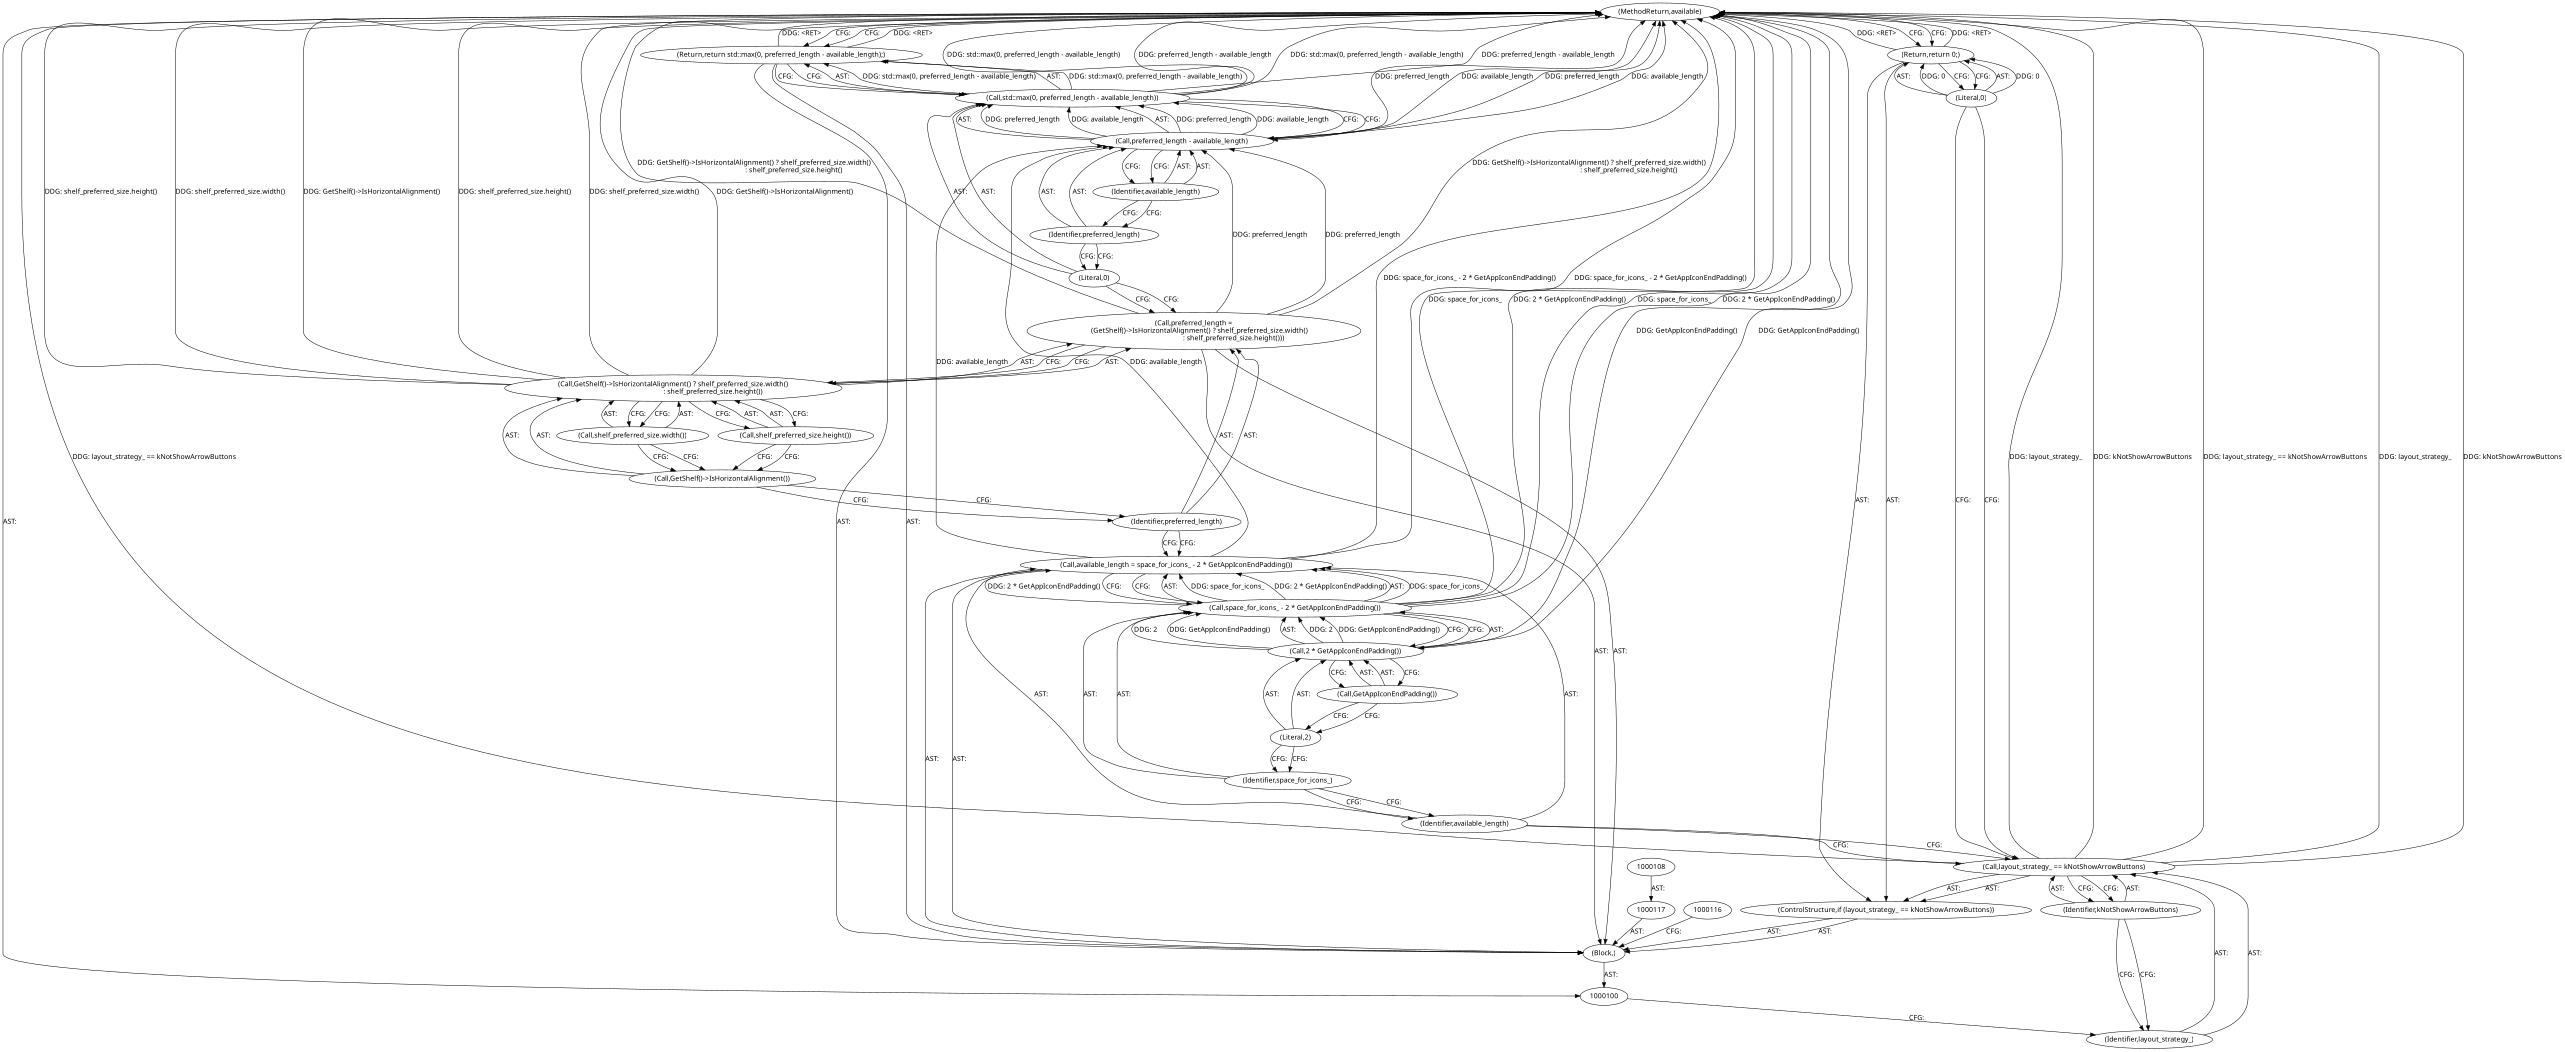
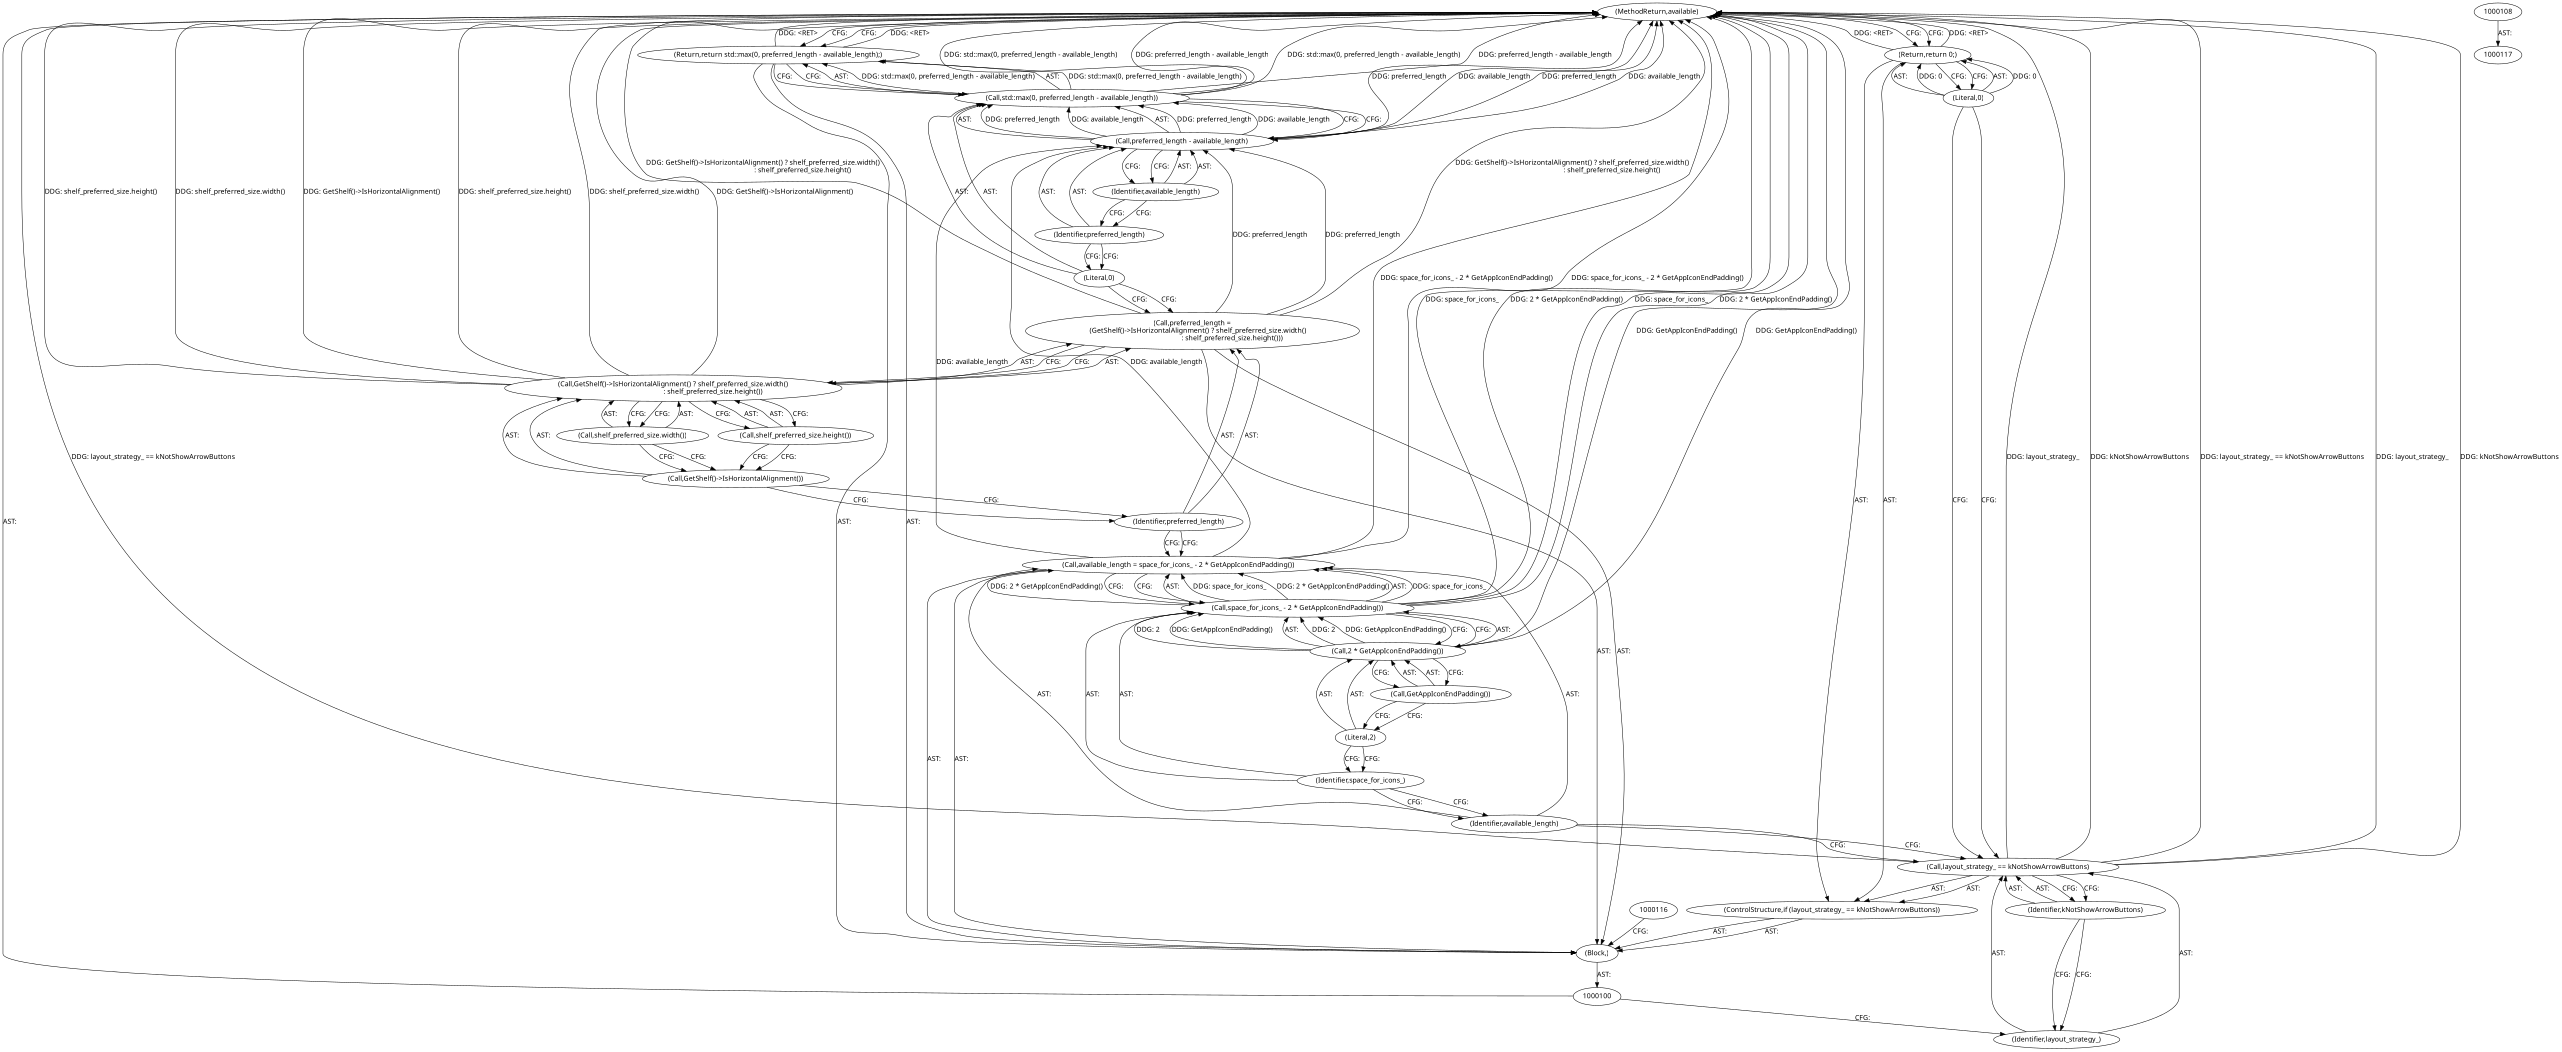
(3, 486) -> (3, 489)
(1629, 930) -> none
